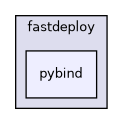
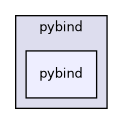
(61, 28) -> (61, 28)
